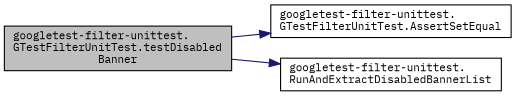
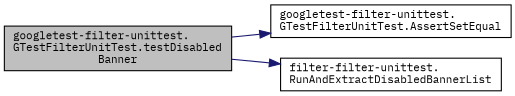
(391, 74) -> (391, 74)
